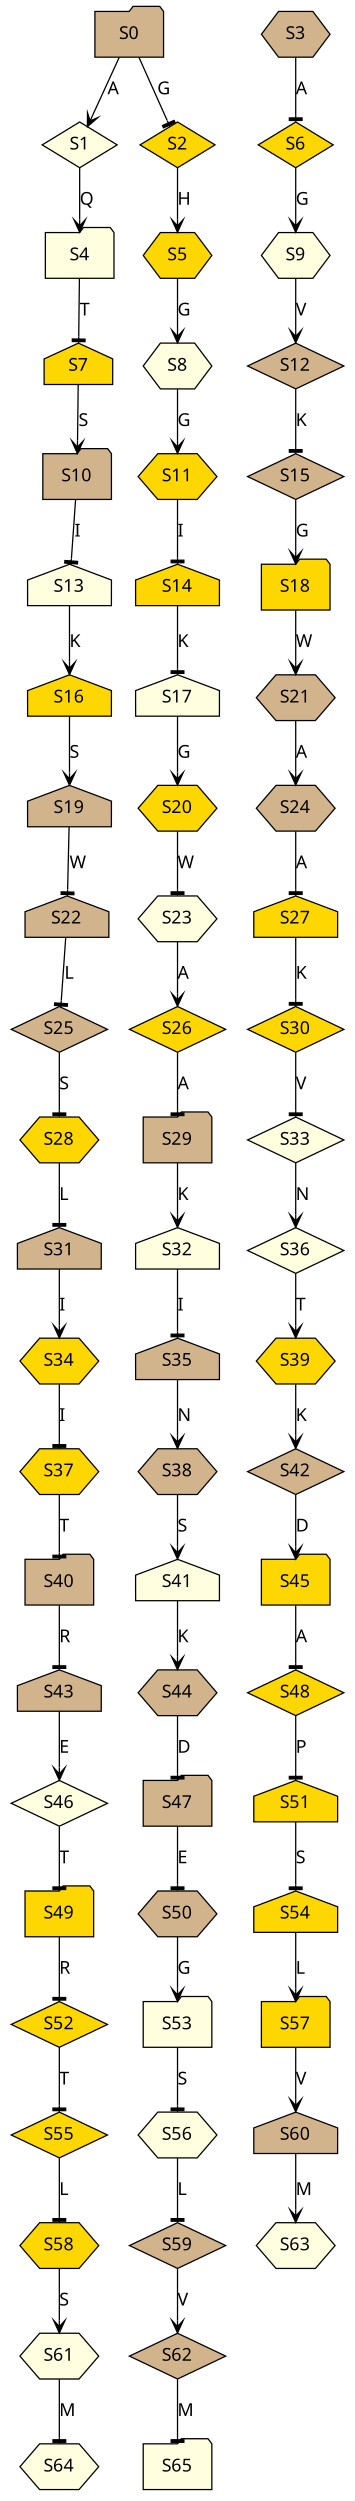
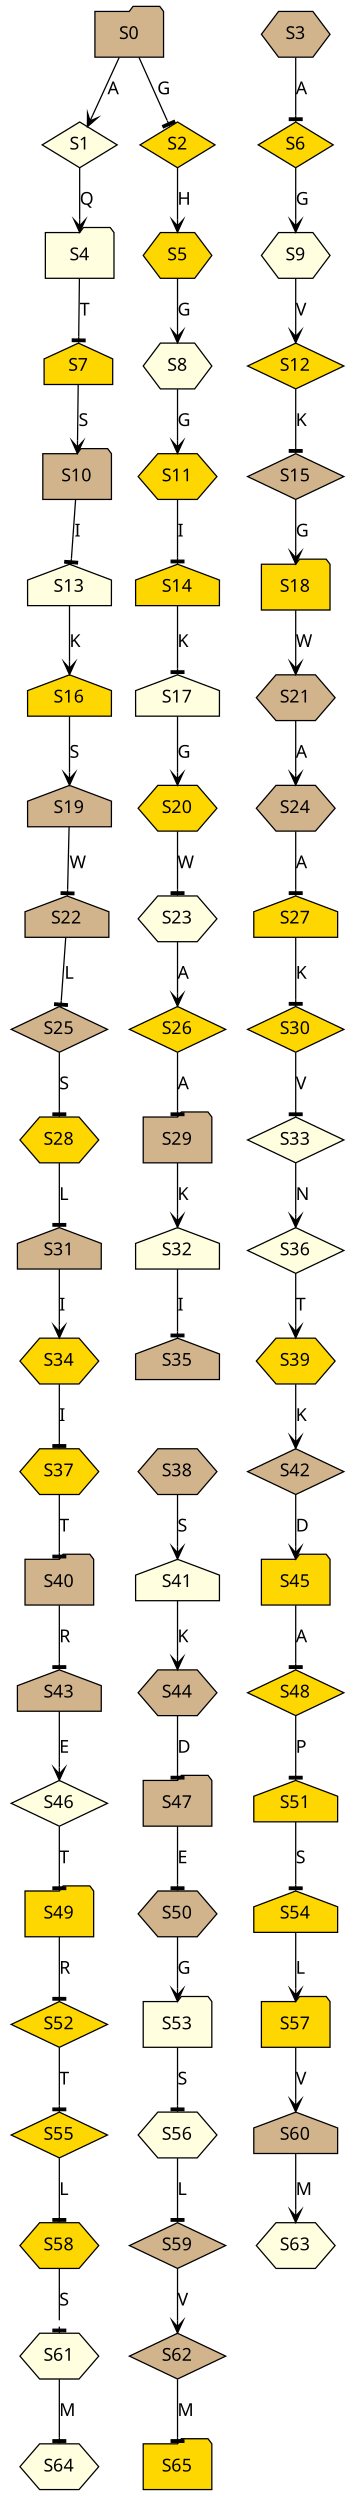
(296, 366) -> (296, 366)
(178, 1408) -> none
(59, 2294) -> (59, 2294)
(178, 2467) -> (178, 2467)
